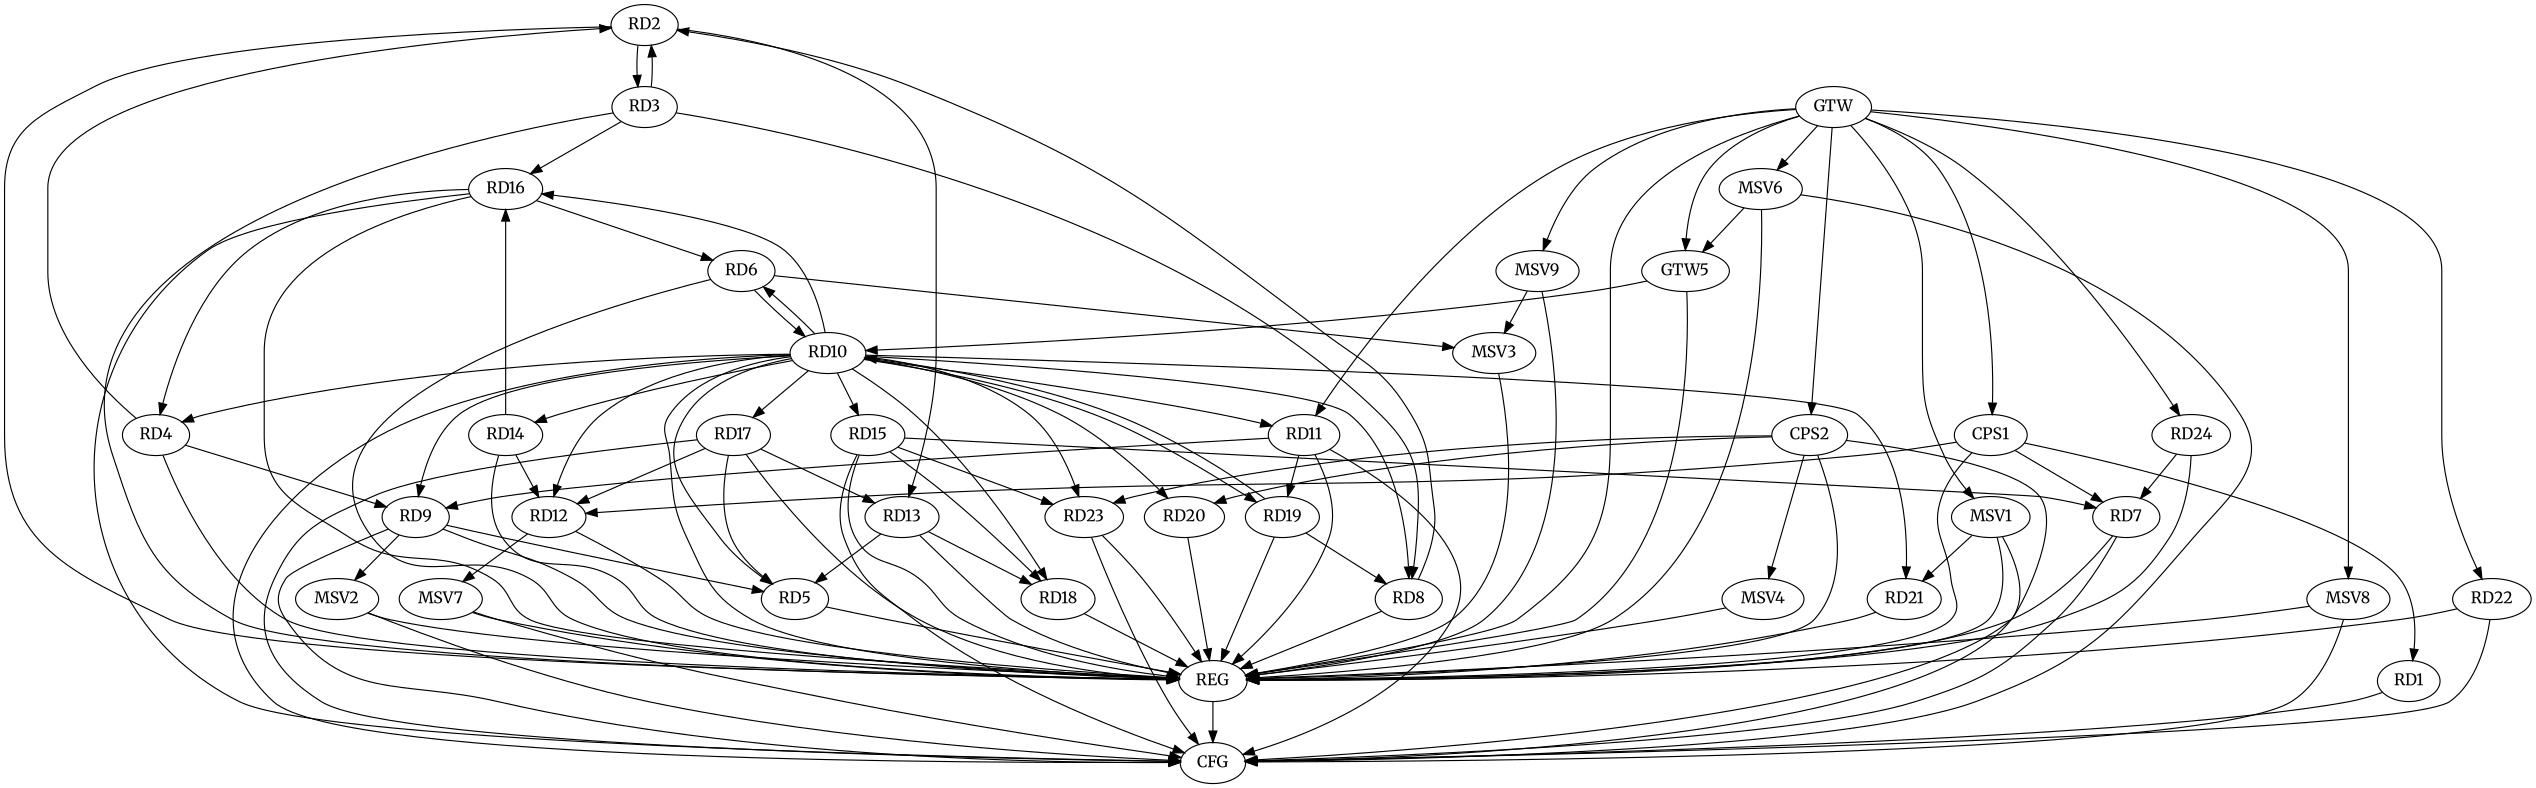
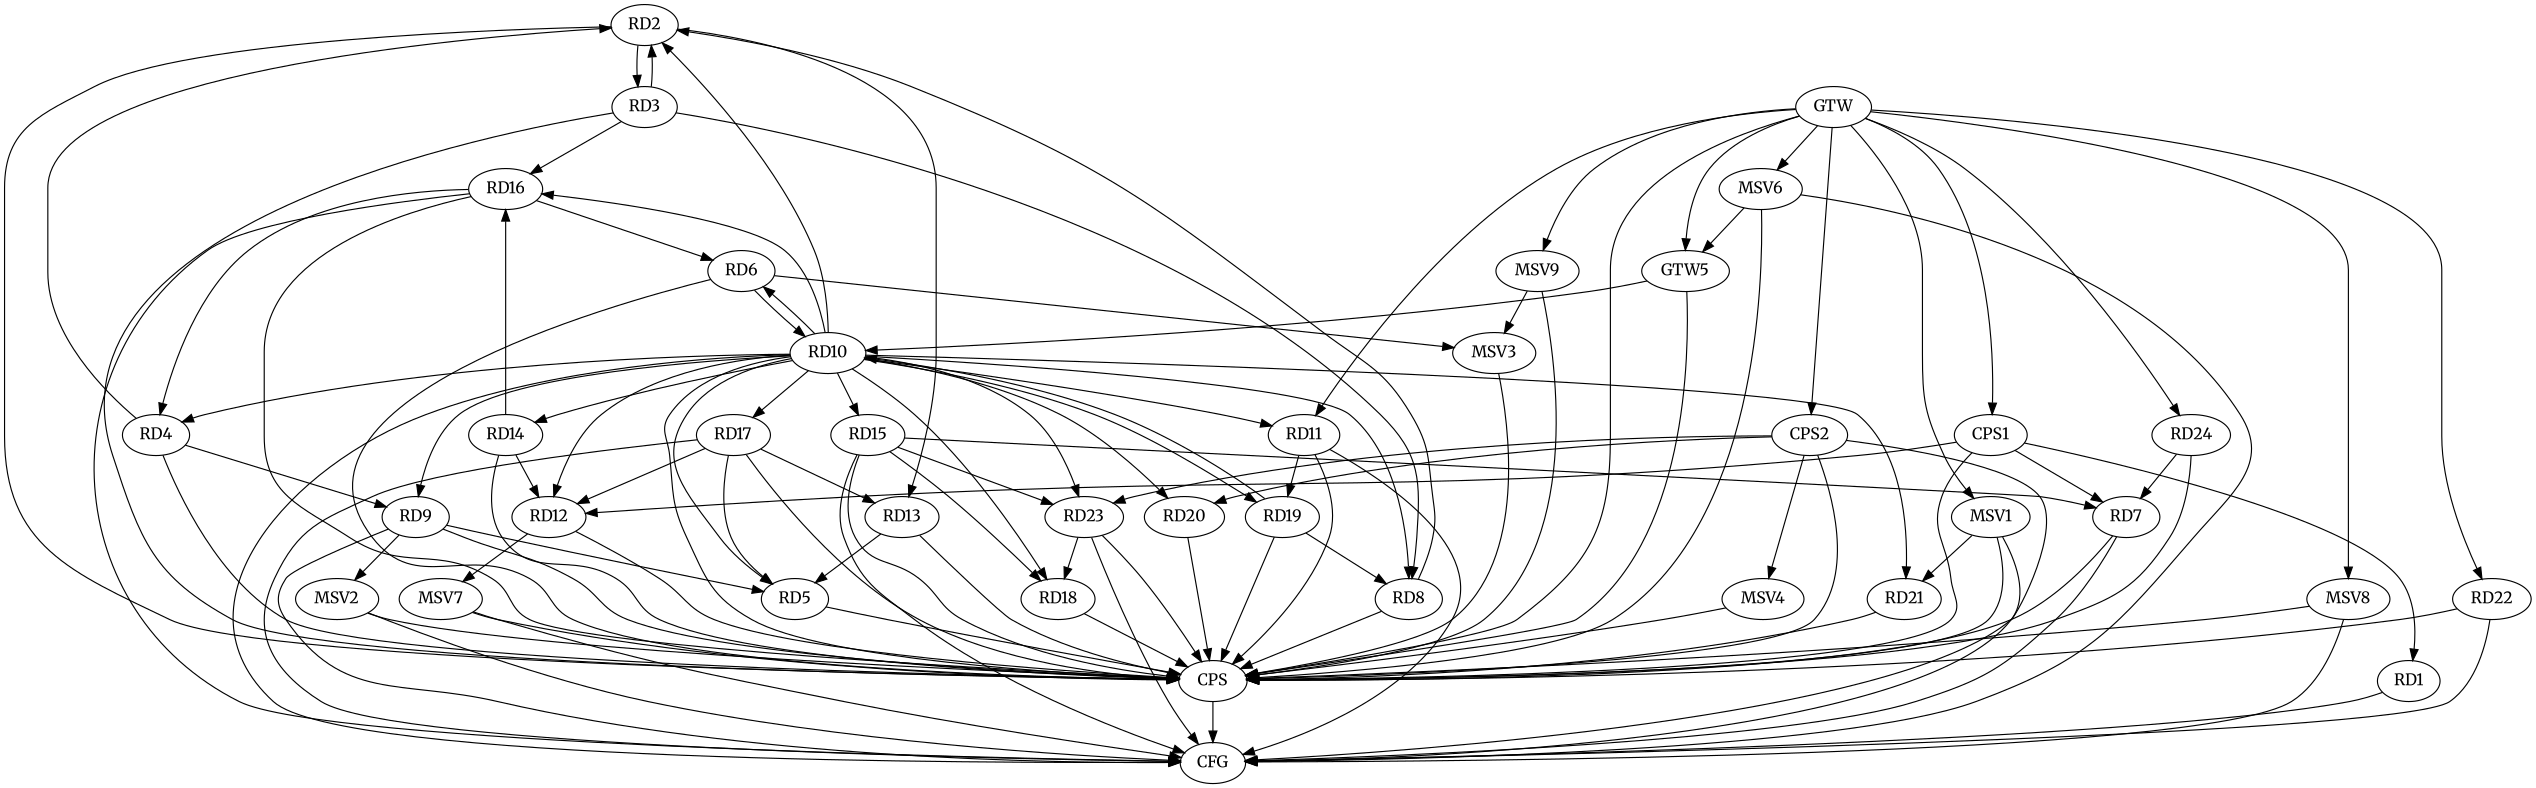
none -> (775, 179)
(883, 462) -> none
(975, 555) -> (1073, 553)
(1213, 681) -> (1213, 681)
